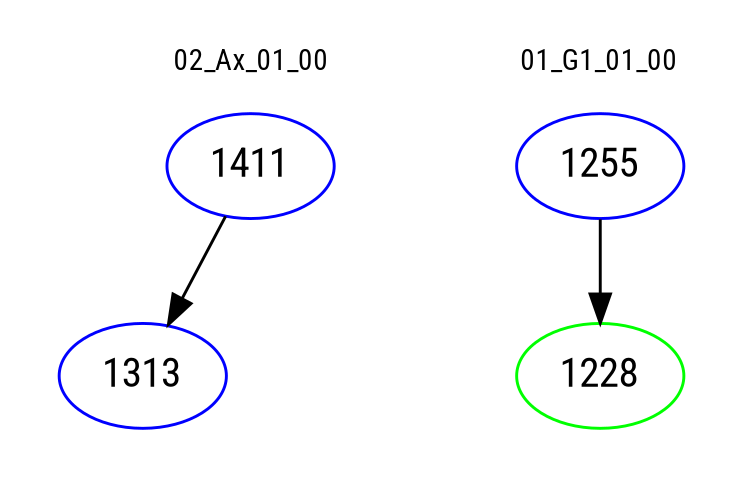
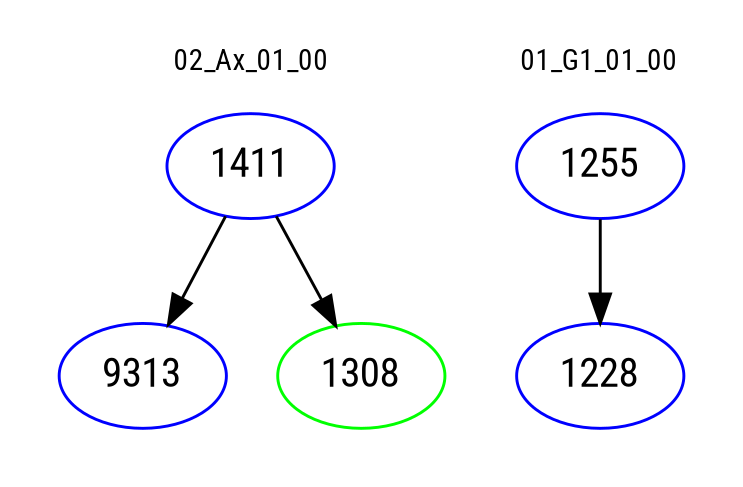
(143, 376) -> (143, 376)
none -> (361, 376)
(600, 376) -> (600, 376)
